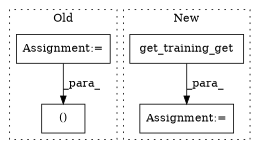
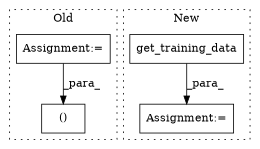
(187, 49) -> (187, 49)
